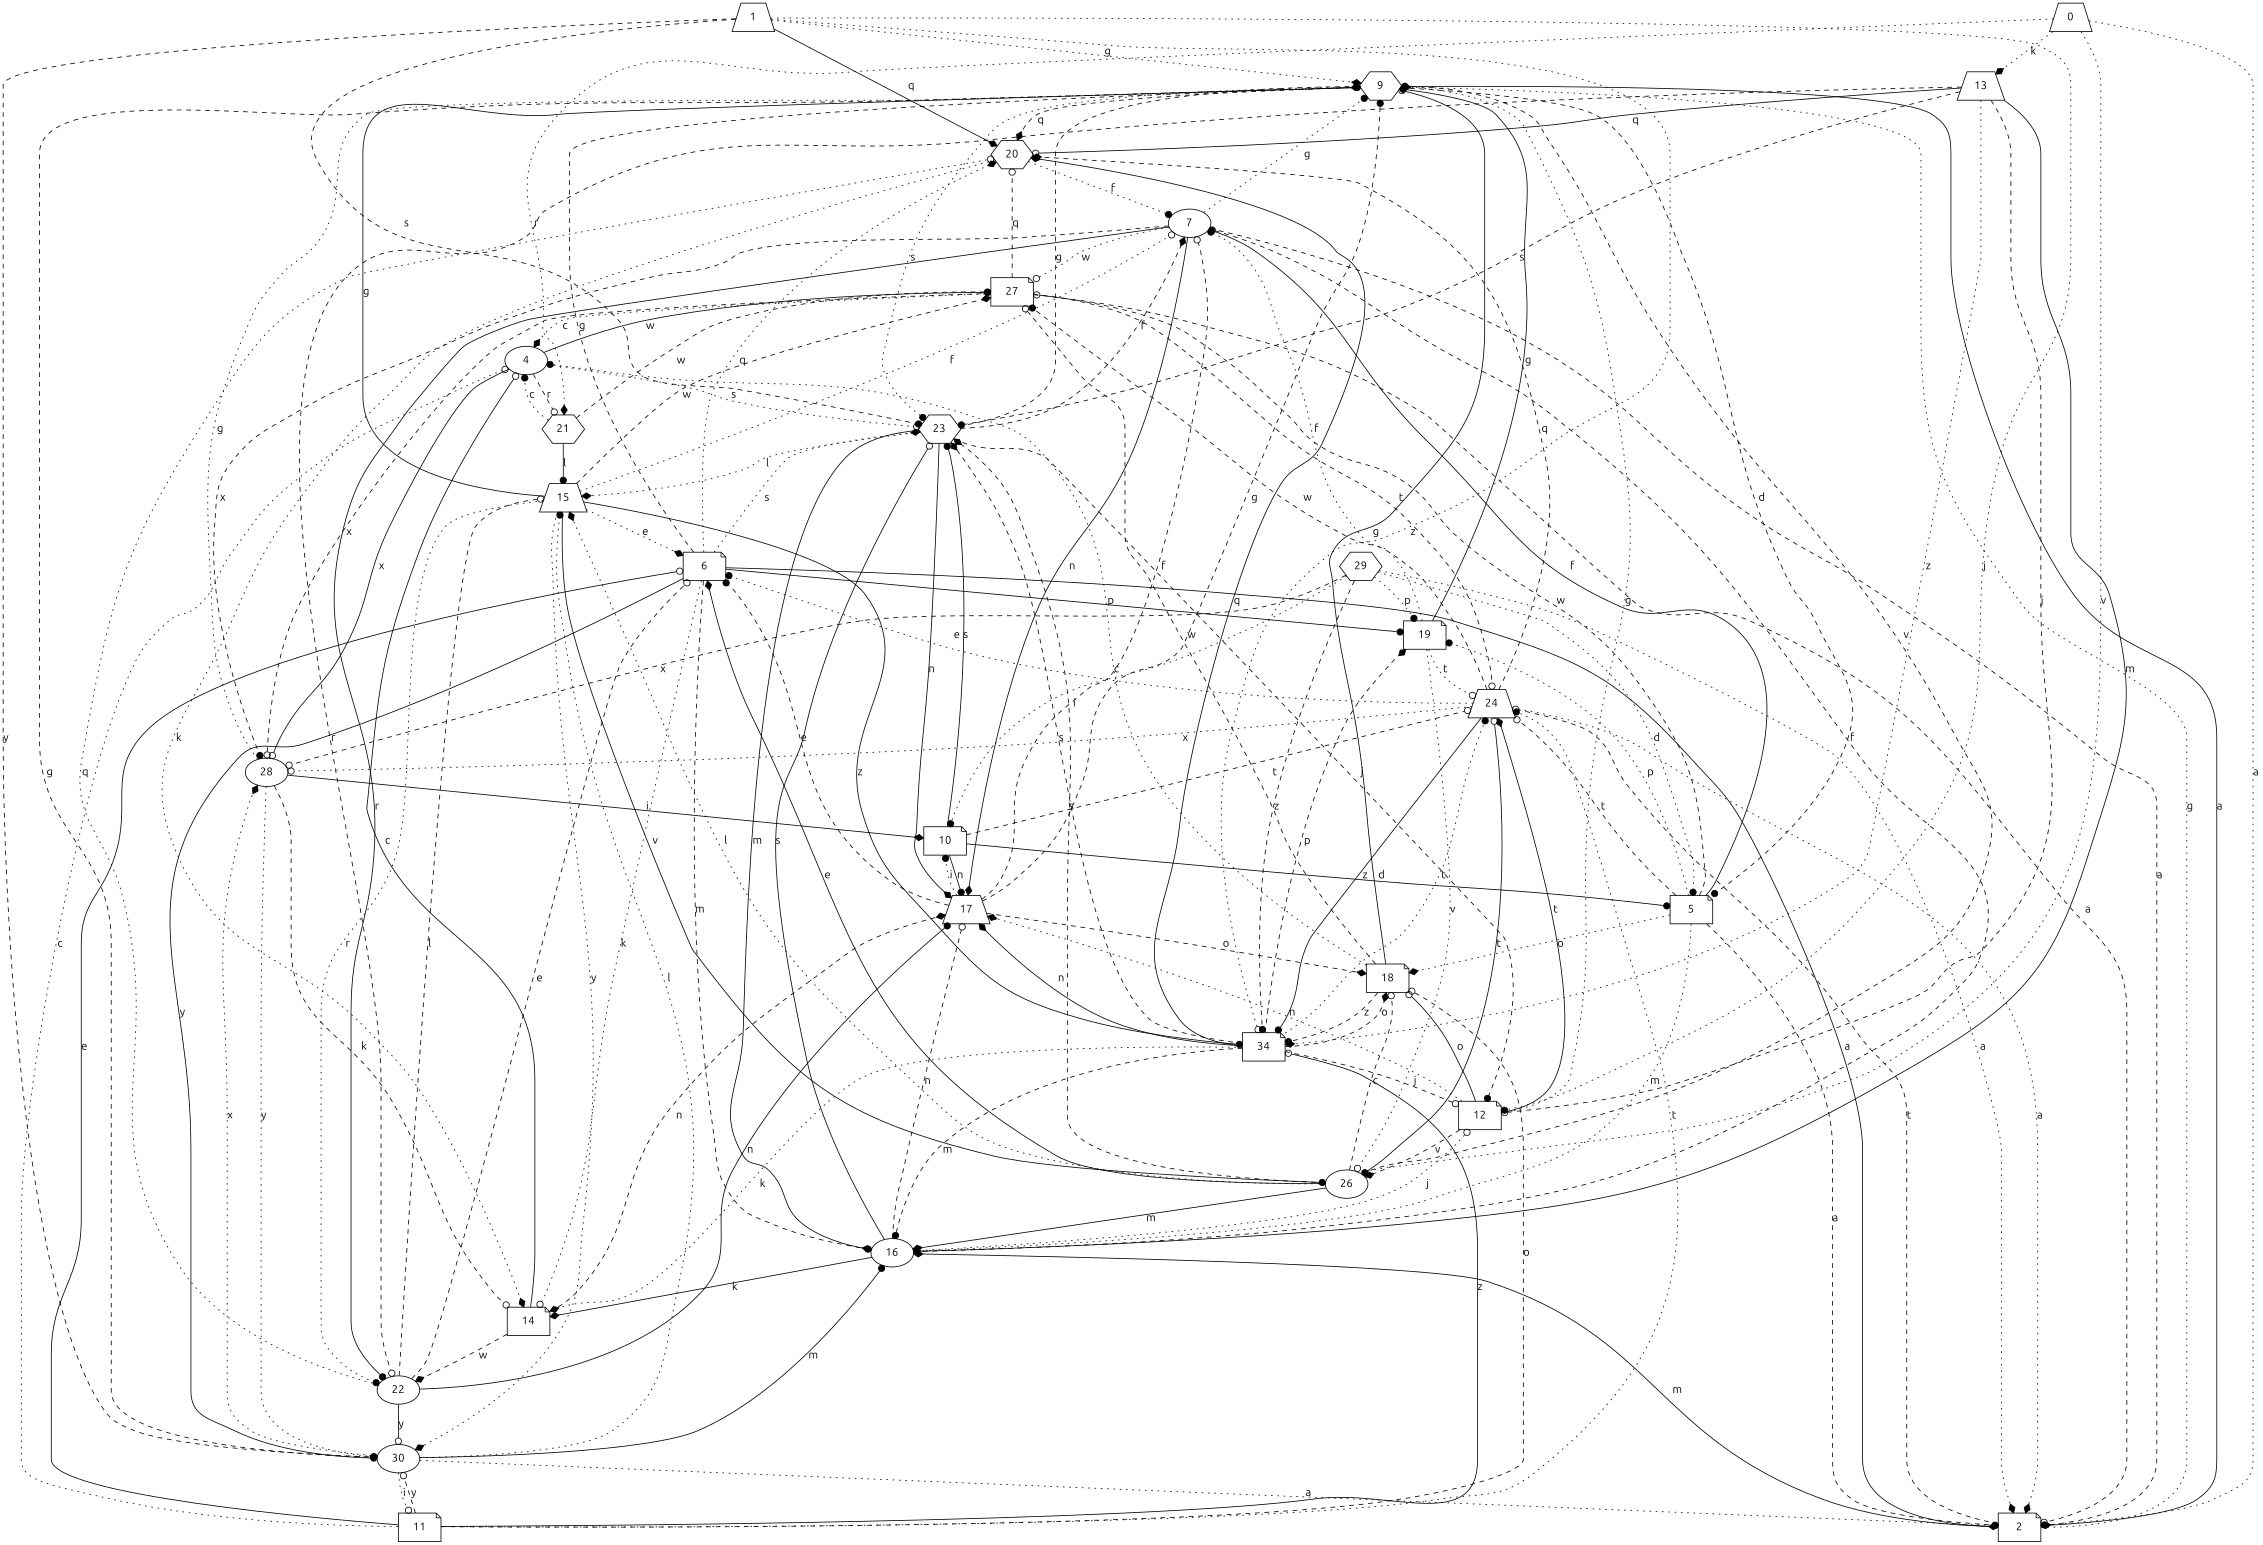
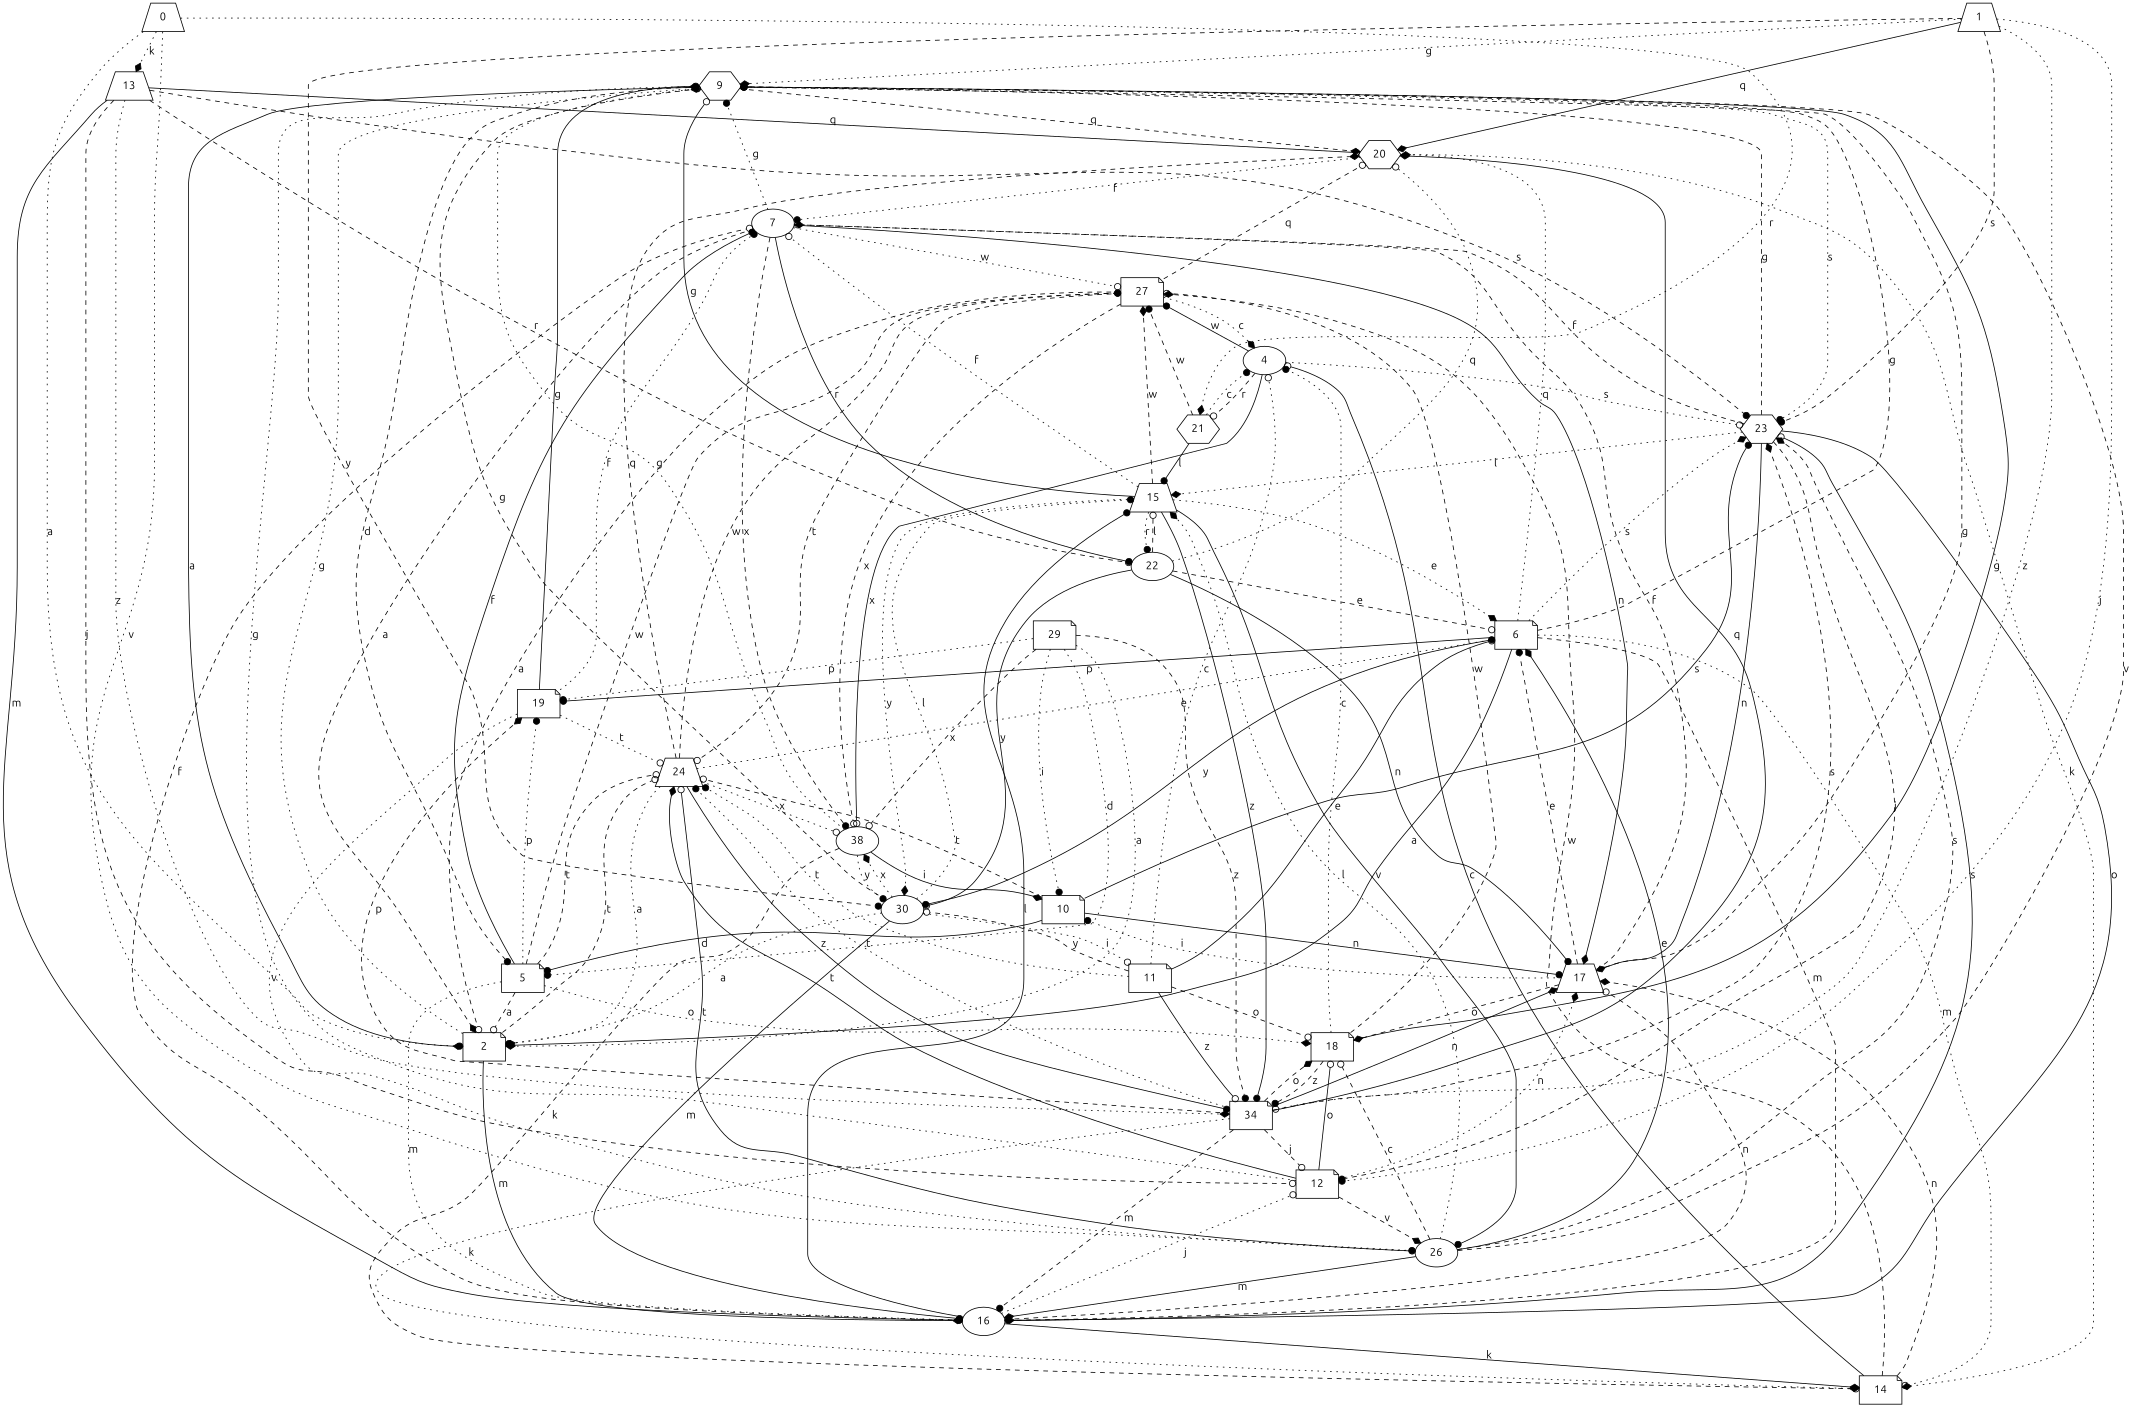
(1361, 566) -> (1055, 635)
(267, 772) -> (857, 841)
(758, 841) -> (2114, 875)
(624, 944) -> (1947, 1013)
none -> (1022, 985)
(466, 1356) -> (1570, 805)
